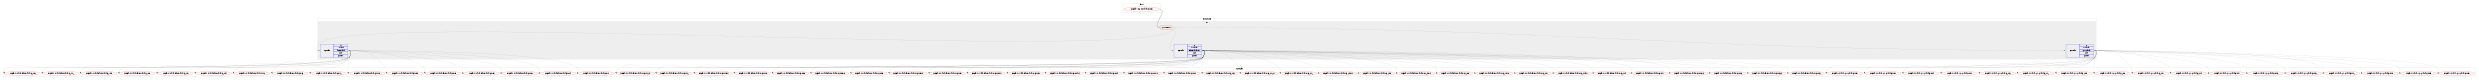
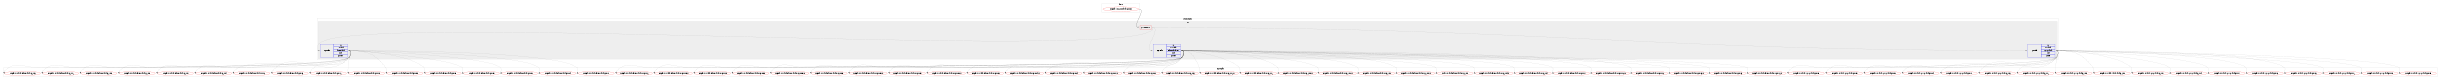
(1377, 73) -> none
(1534, 73) -> (1455, 73)
(2112, 73) -> (2112, 73)
